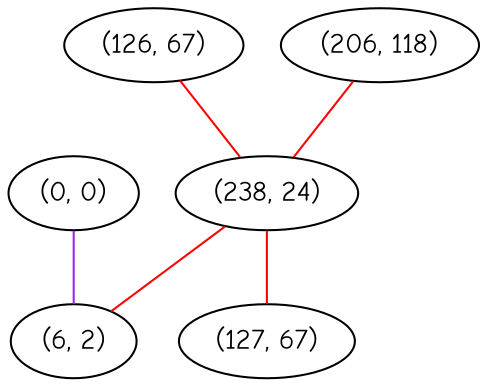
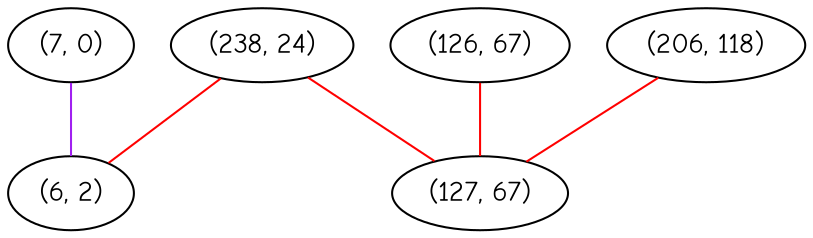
(210, 119) -> (480, 119)
(323, 119) -> (592, 120)
(74, 193) -> (71, 45)
